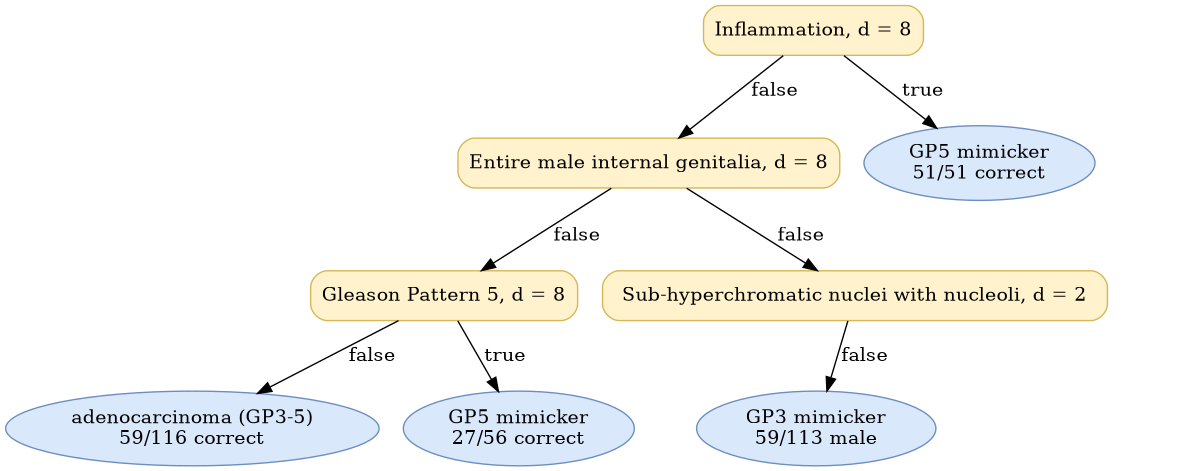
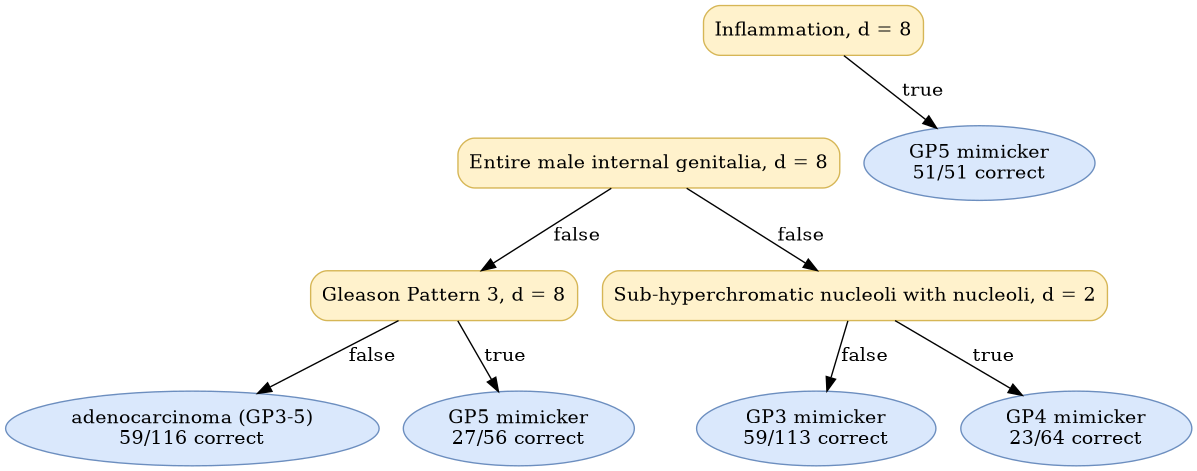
(737, 92) -> none
(444, 296) -> (444, 296)
(855, 296) -> (855, 296)
none -> (1076, 428)
(816, 438) -> (816, 438)
